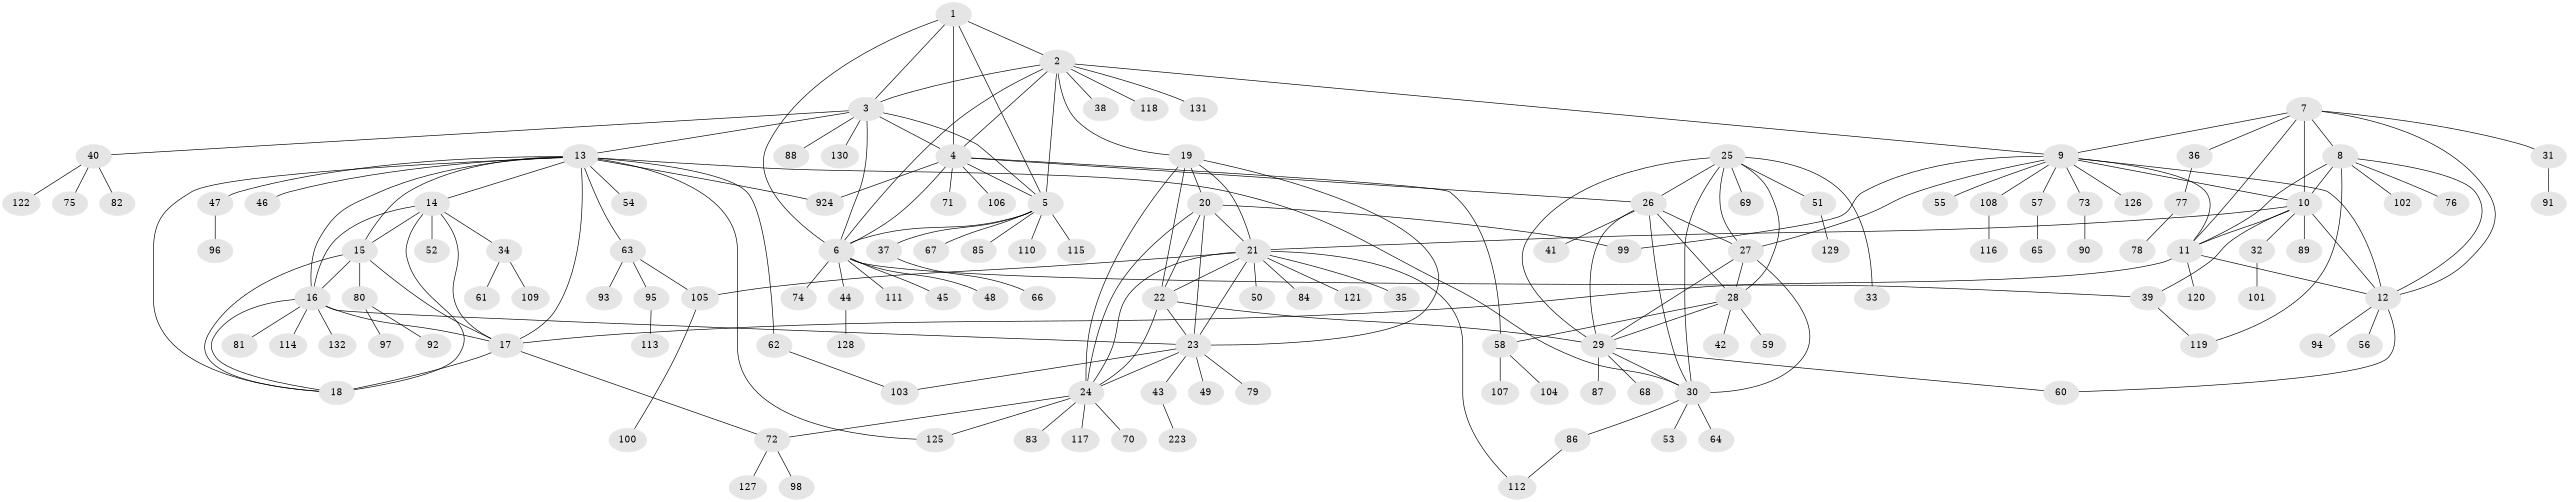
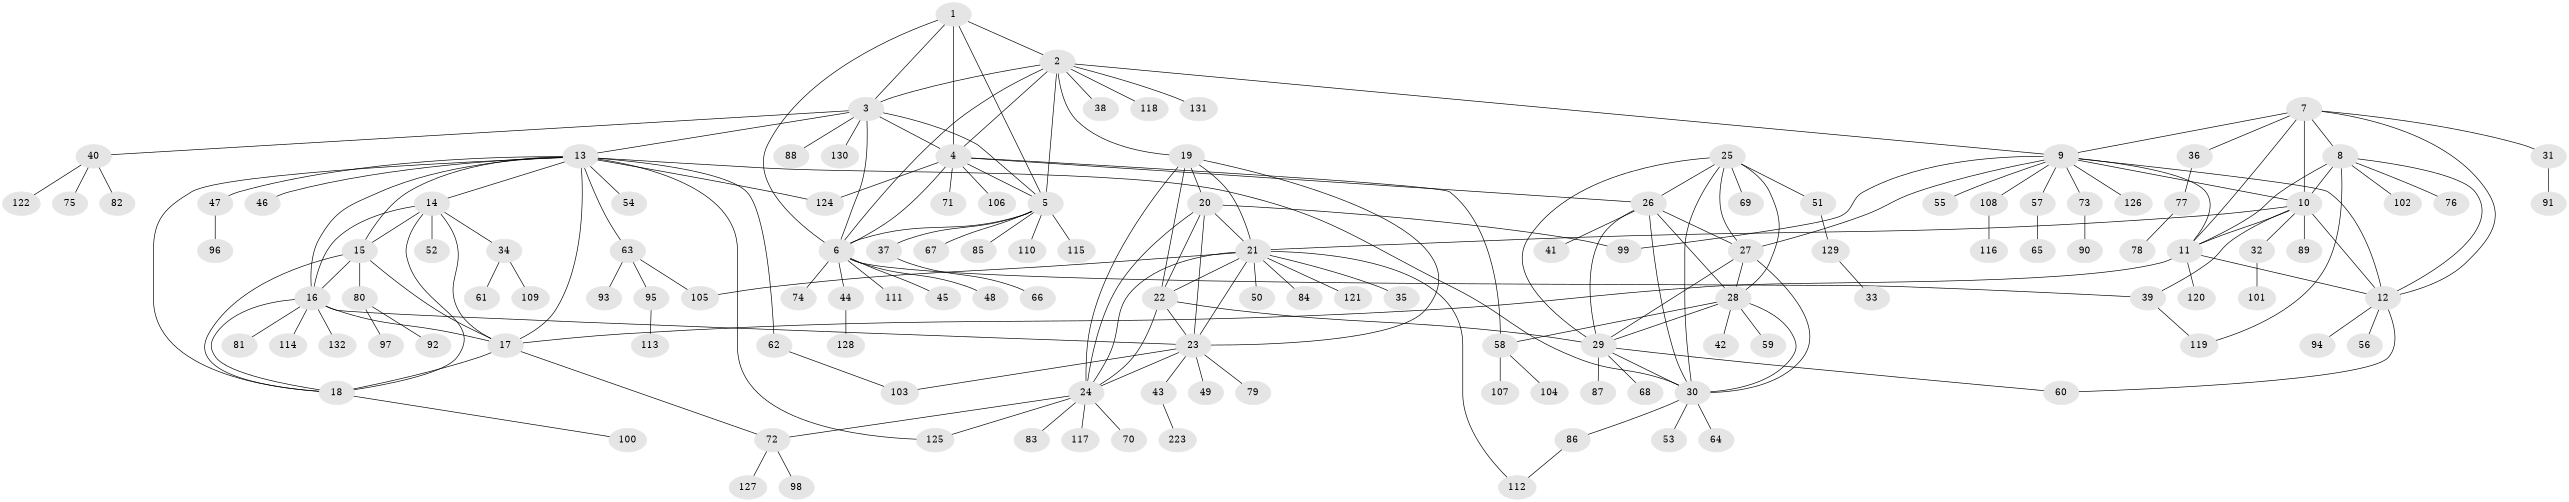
(1841, 191) -> (1851, 275)
(825, 204) -> (825, 204)
none -> (1788, 362)
(668, 371) -> (482, 416)
